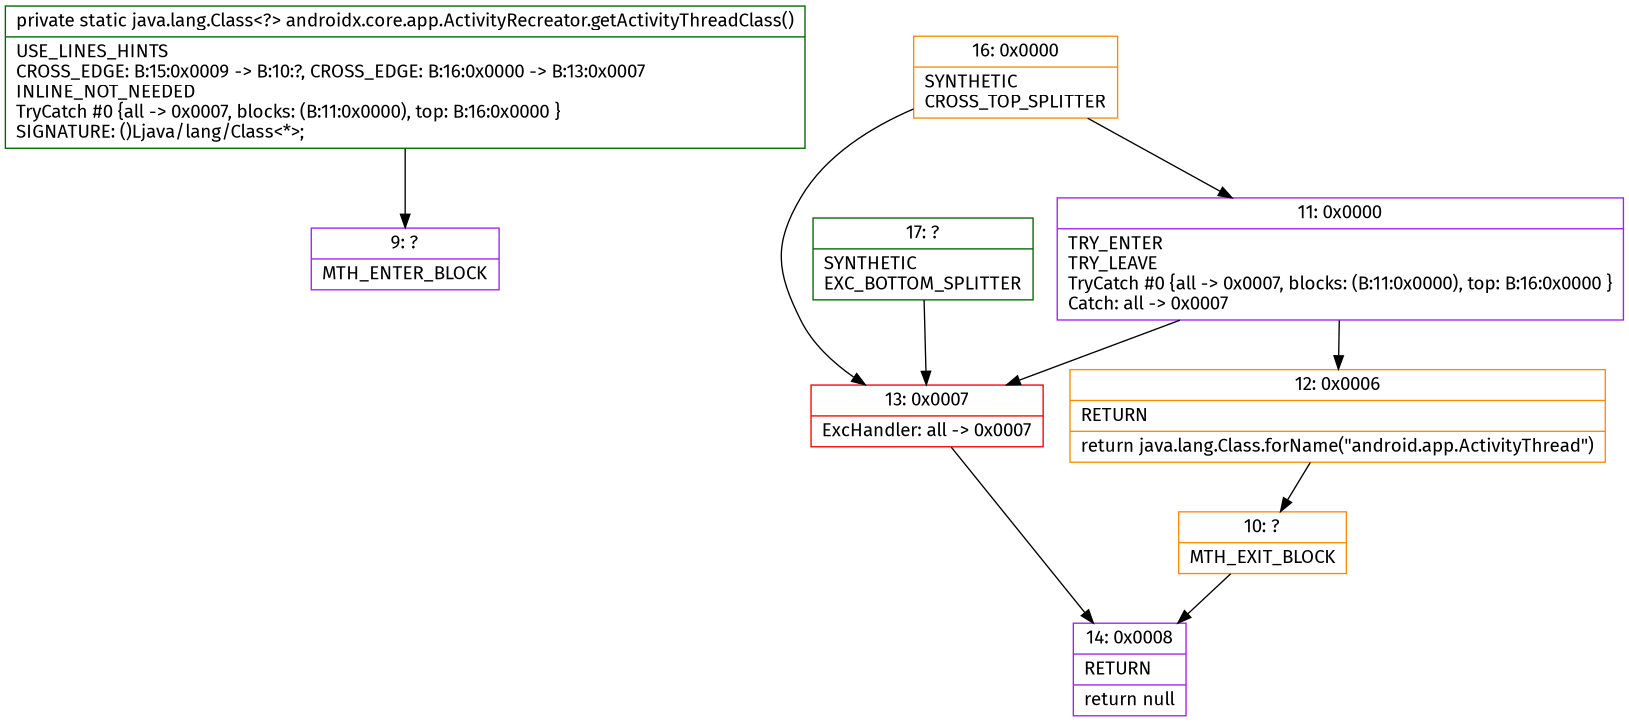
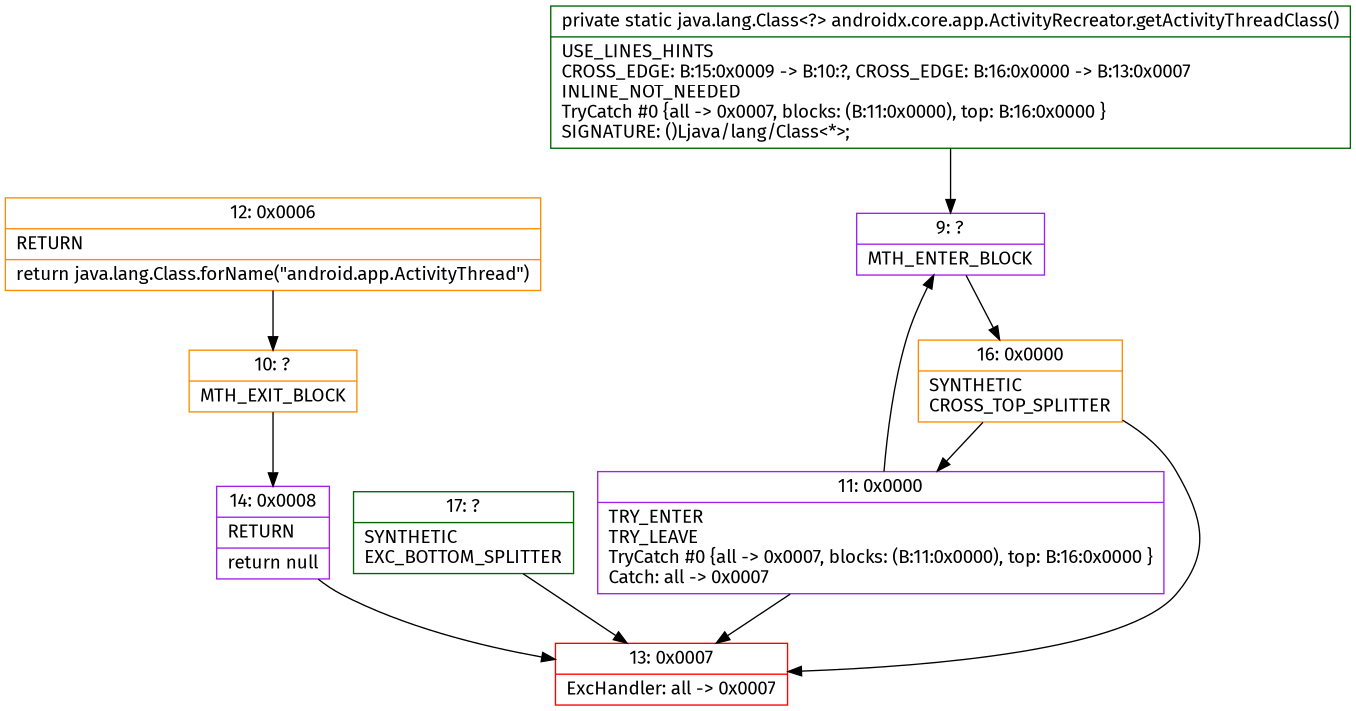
none -> (980, 302)
(1339, 338) -> (897, 377)
(1018, 530) -> (426, 629)
